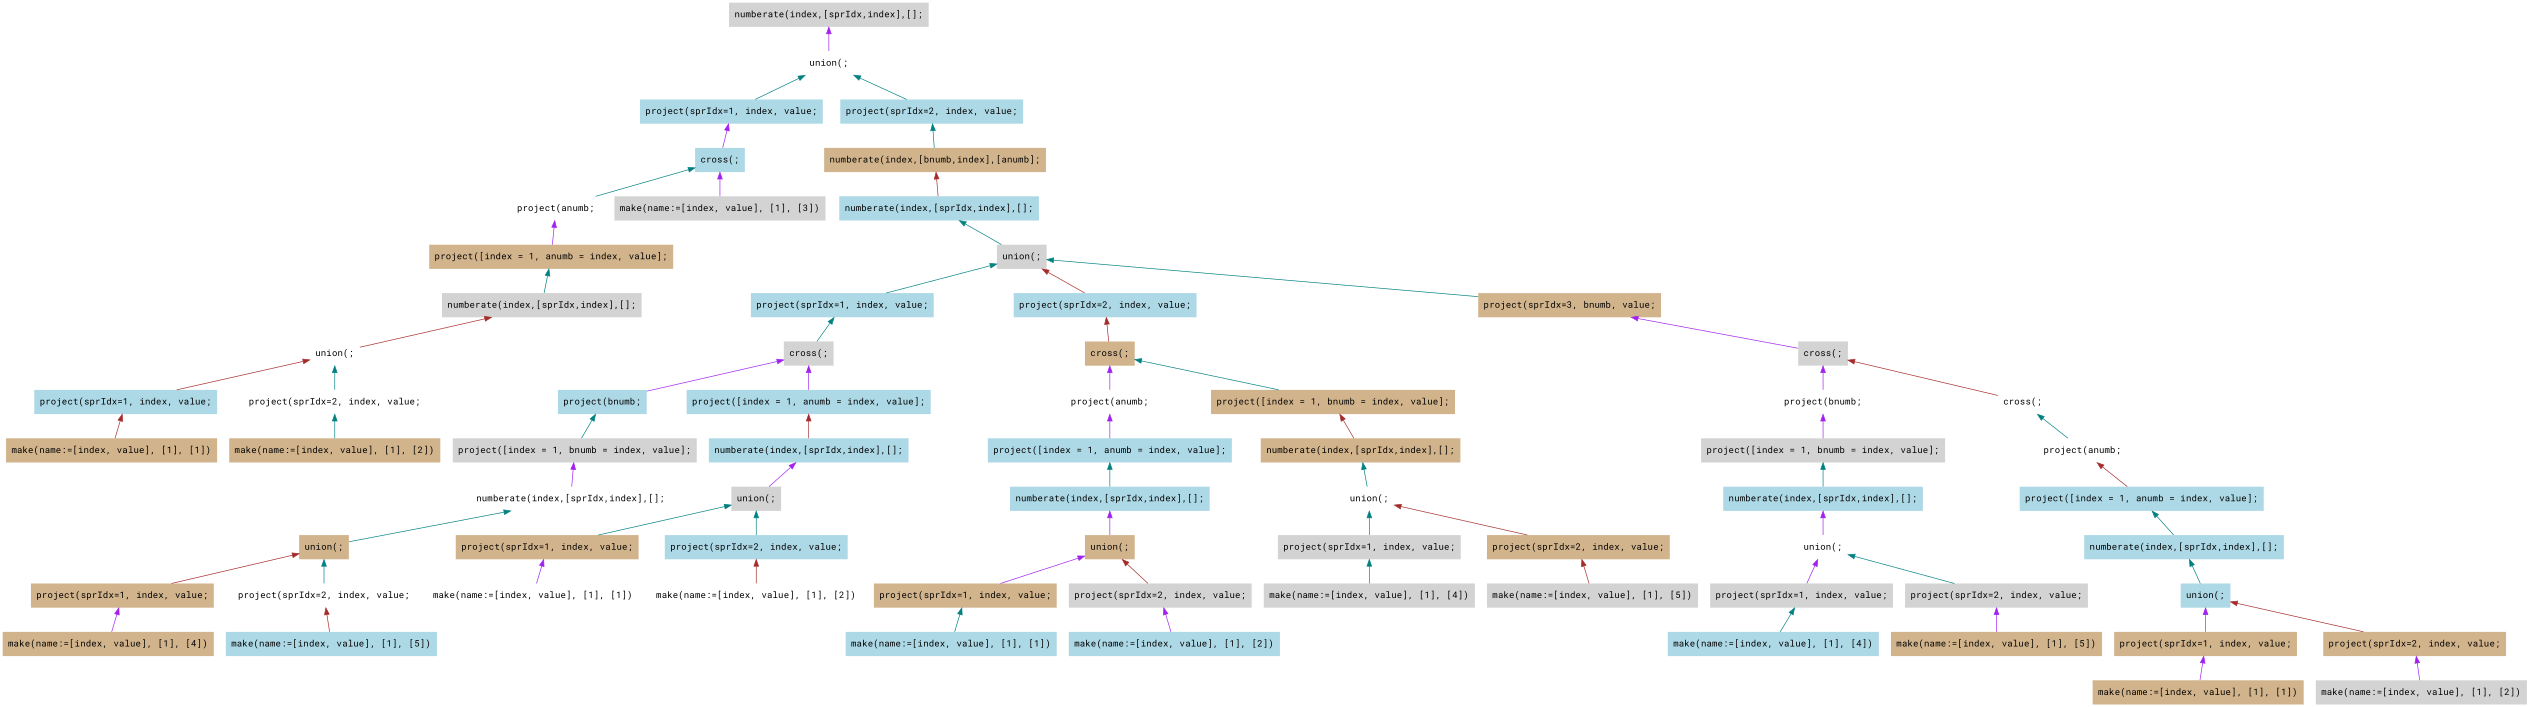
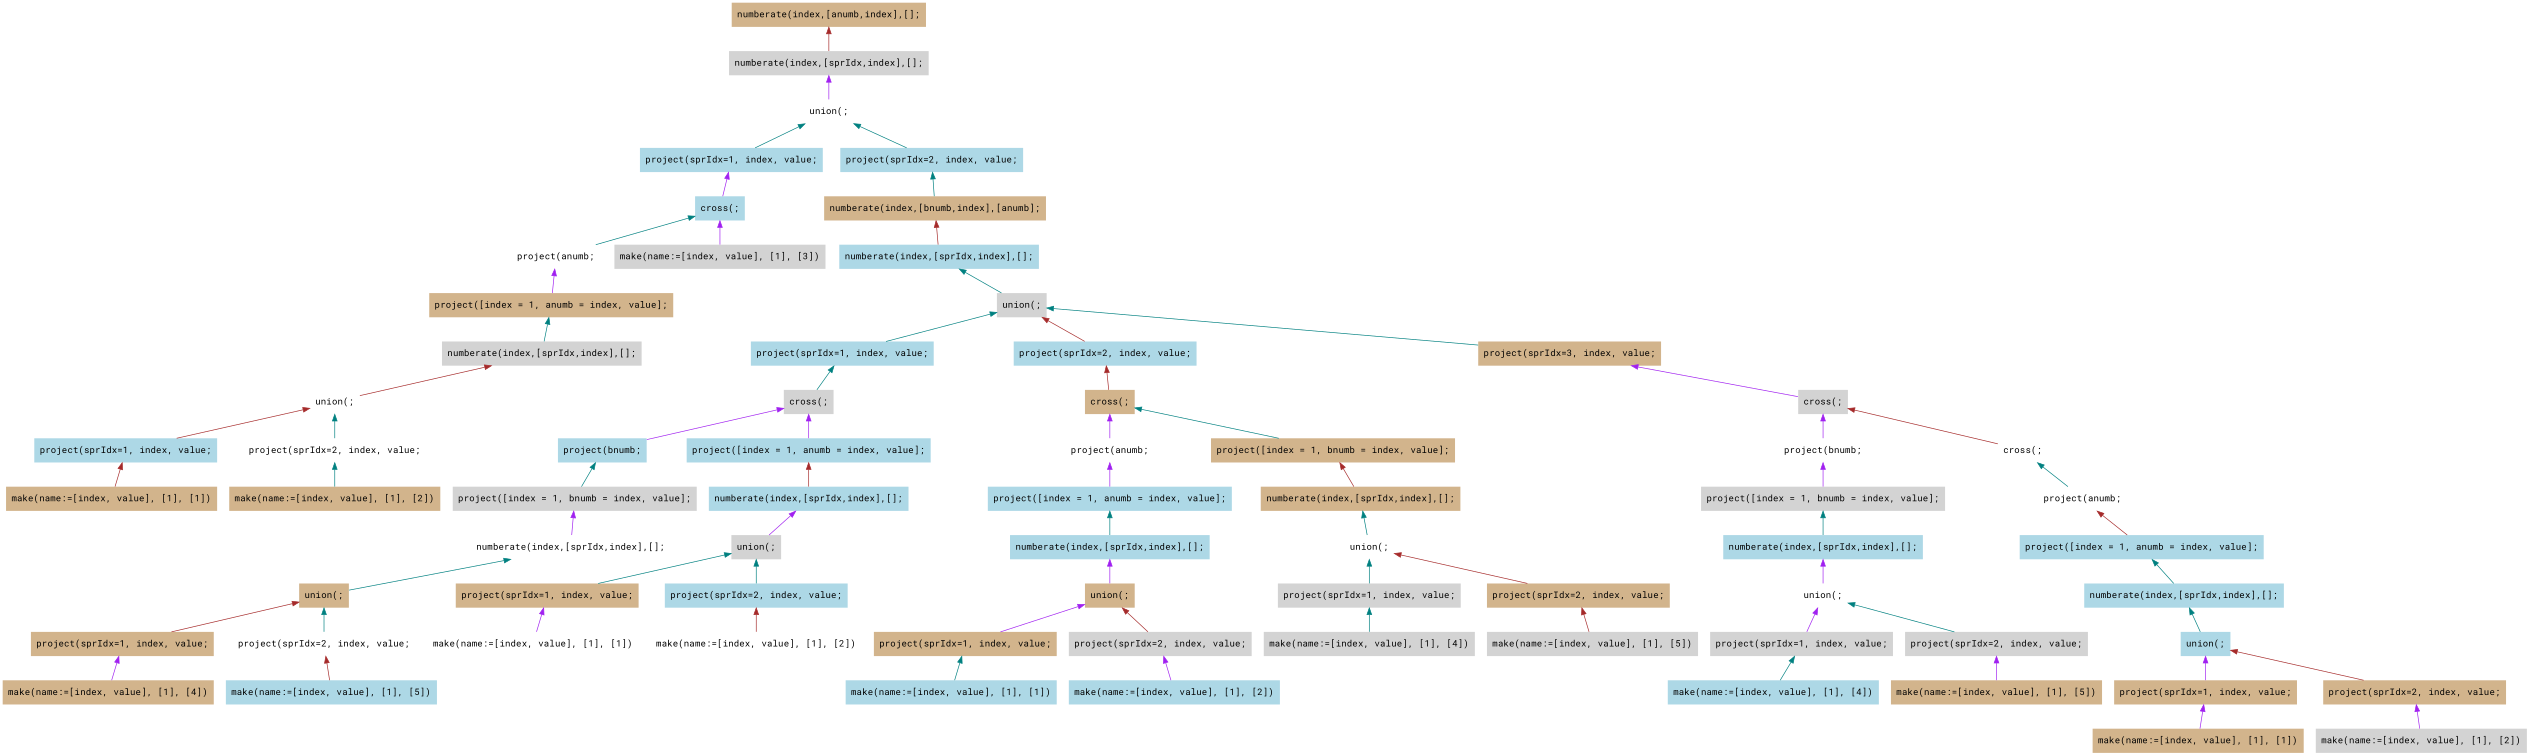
none -> (829, 15)
(1570, 305) -> (1570, 354)
